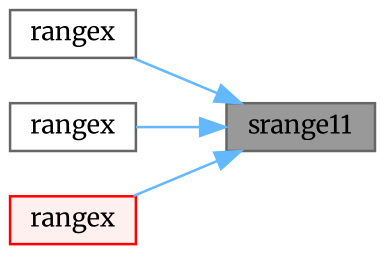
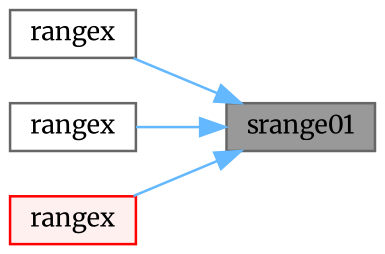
(301, 127) -> (301, 127)
